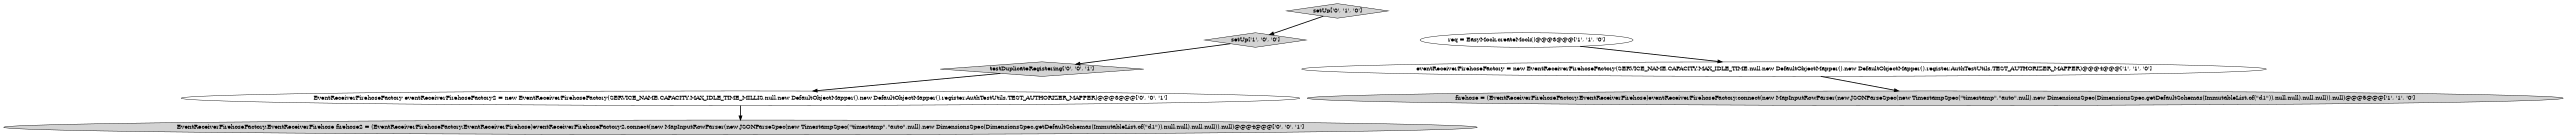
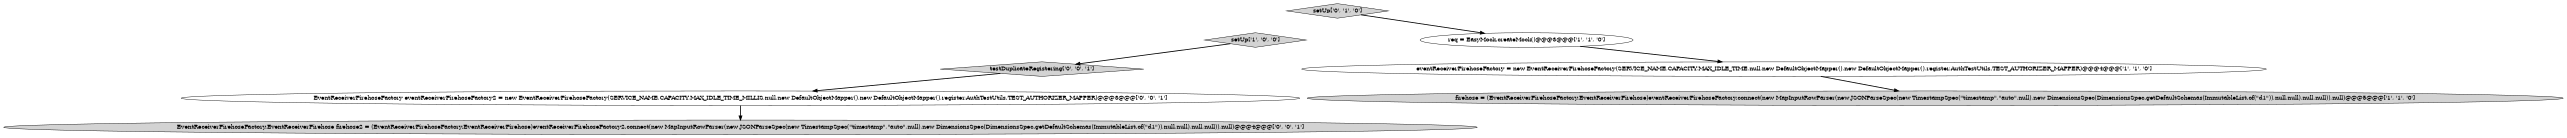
(1298, 25) -> (1421, 24)
